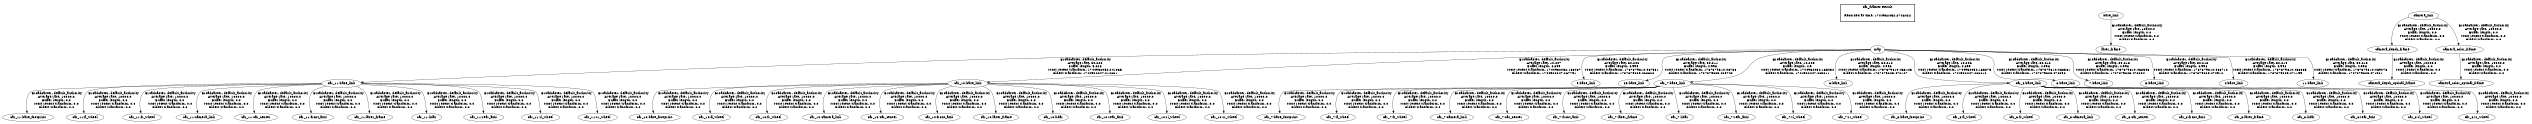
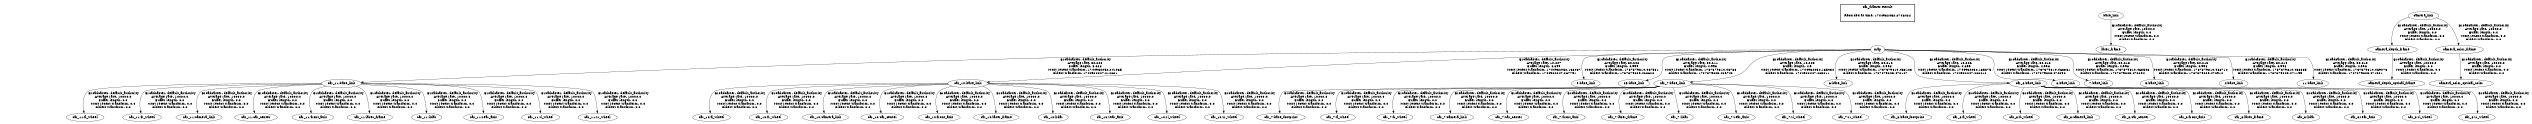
(2461, 83) -> (2461, 83)
(28, 117) -> none
(655, 117) -> none
